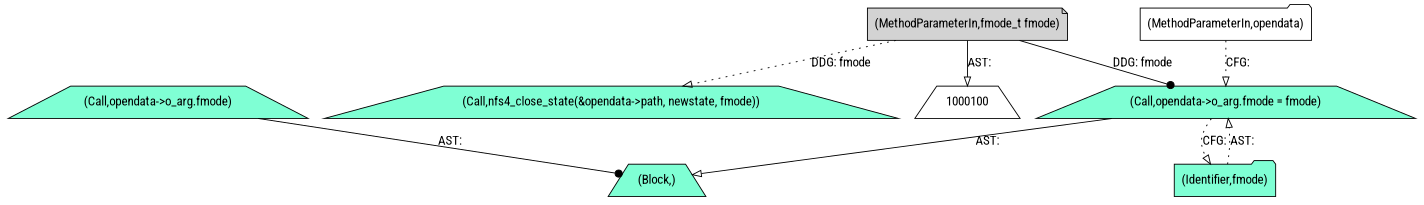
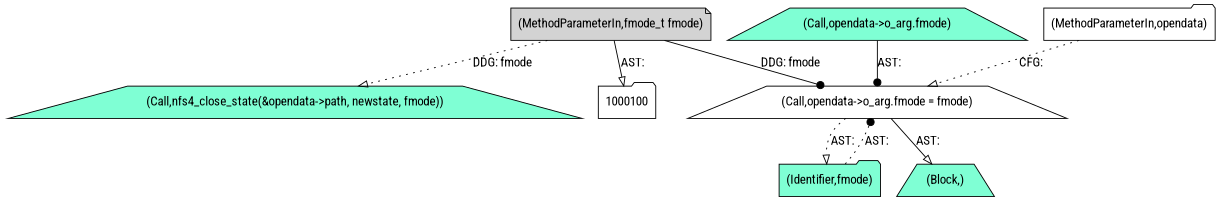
(967, 102) -> (627, 102)
(1226, 102) -> (877, 102)
(1216, 141) -> (844, 141)
(437, 146) -> (877, 60)
(1230, 146) -> (859, 146)
